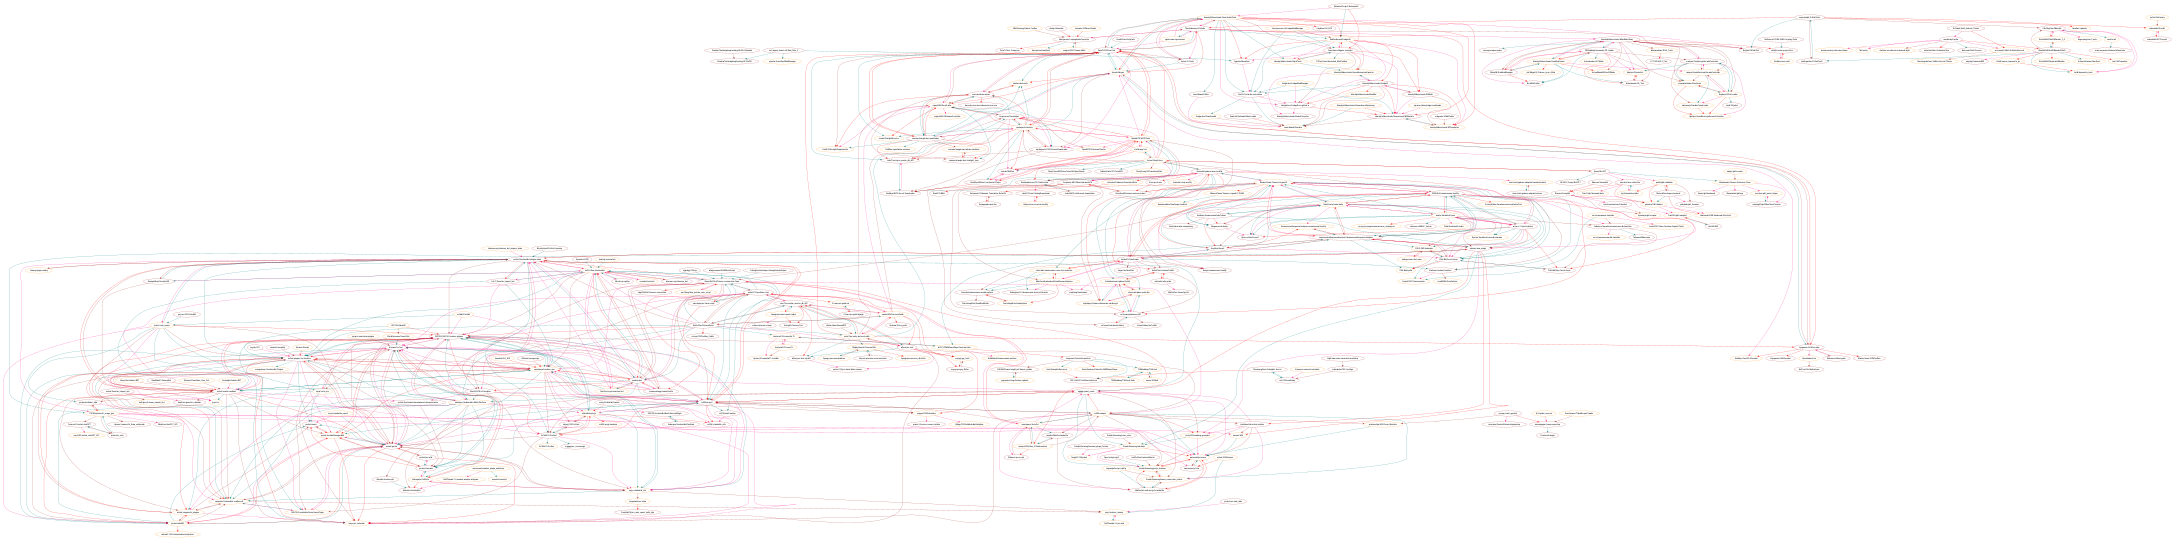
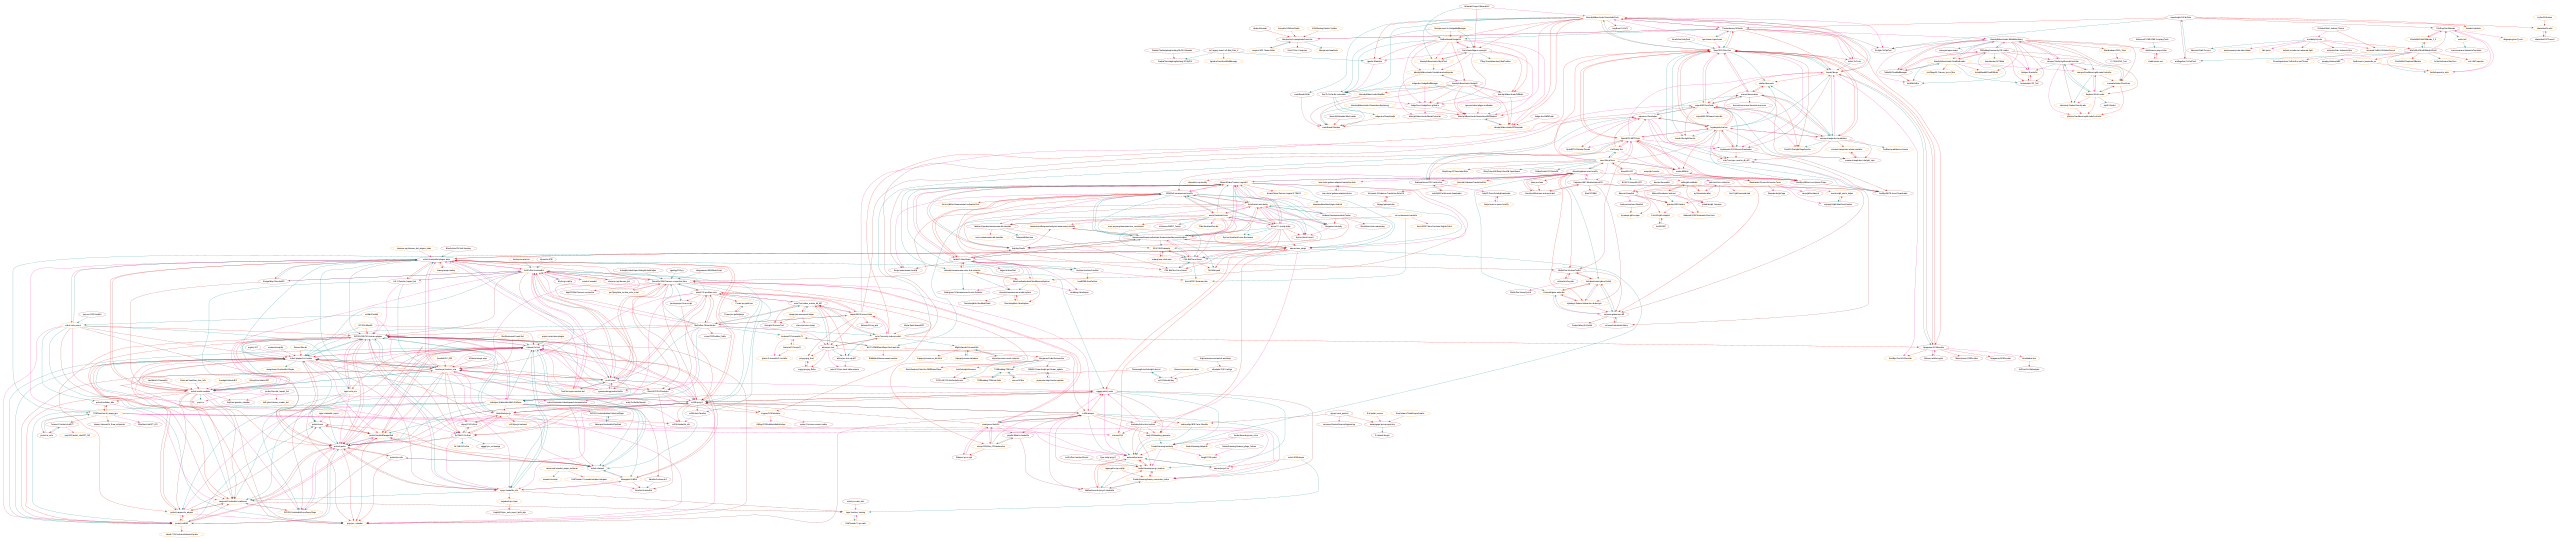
(398, 330) -> (446, 327)
none -> (1197, 446)
